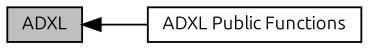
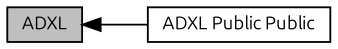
(255, 25) -> (239, 25)
